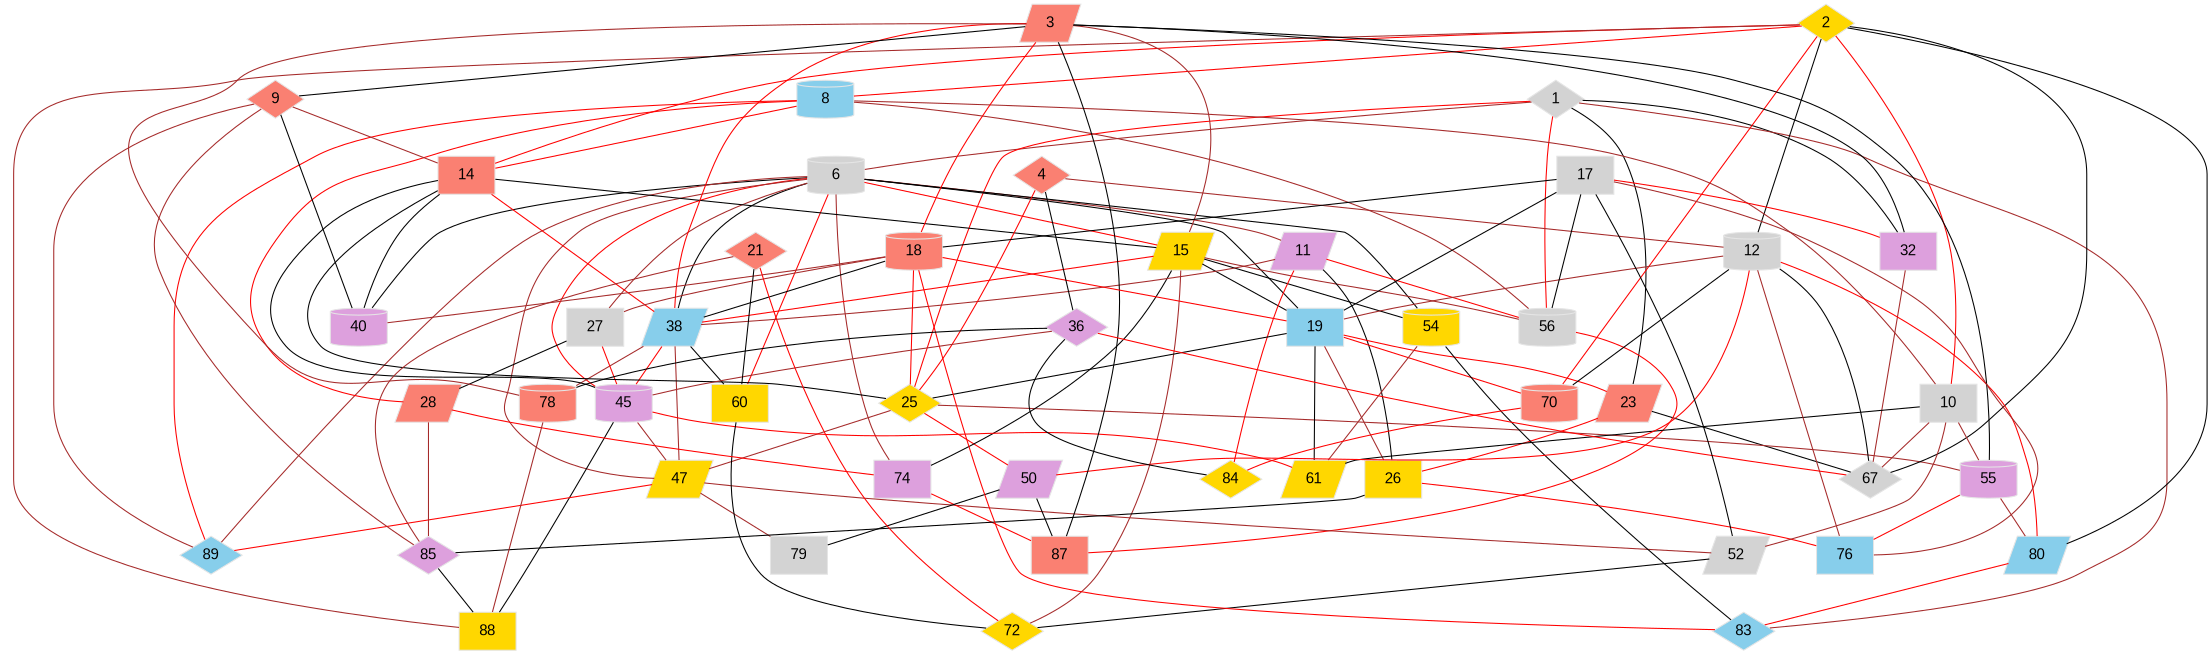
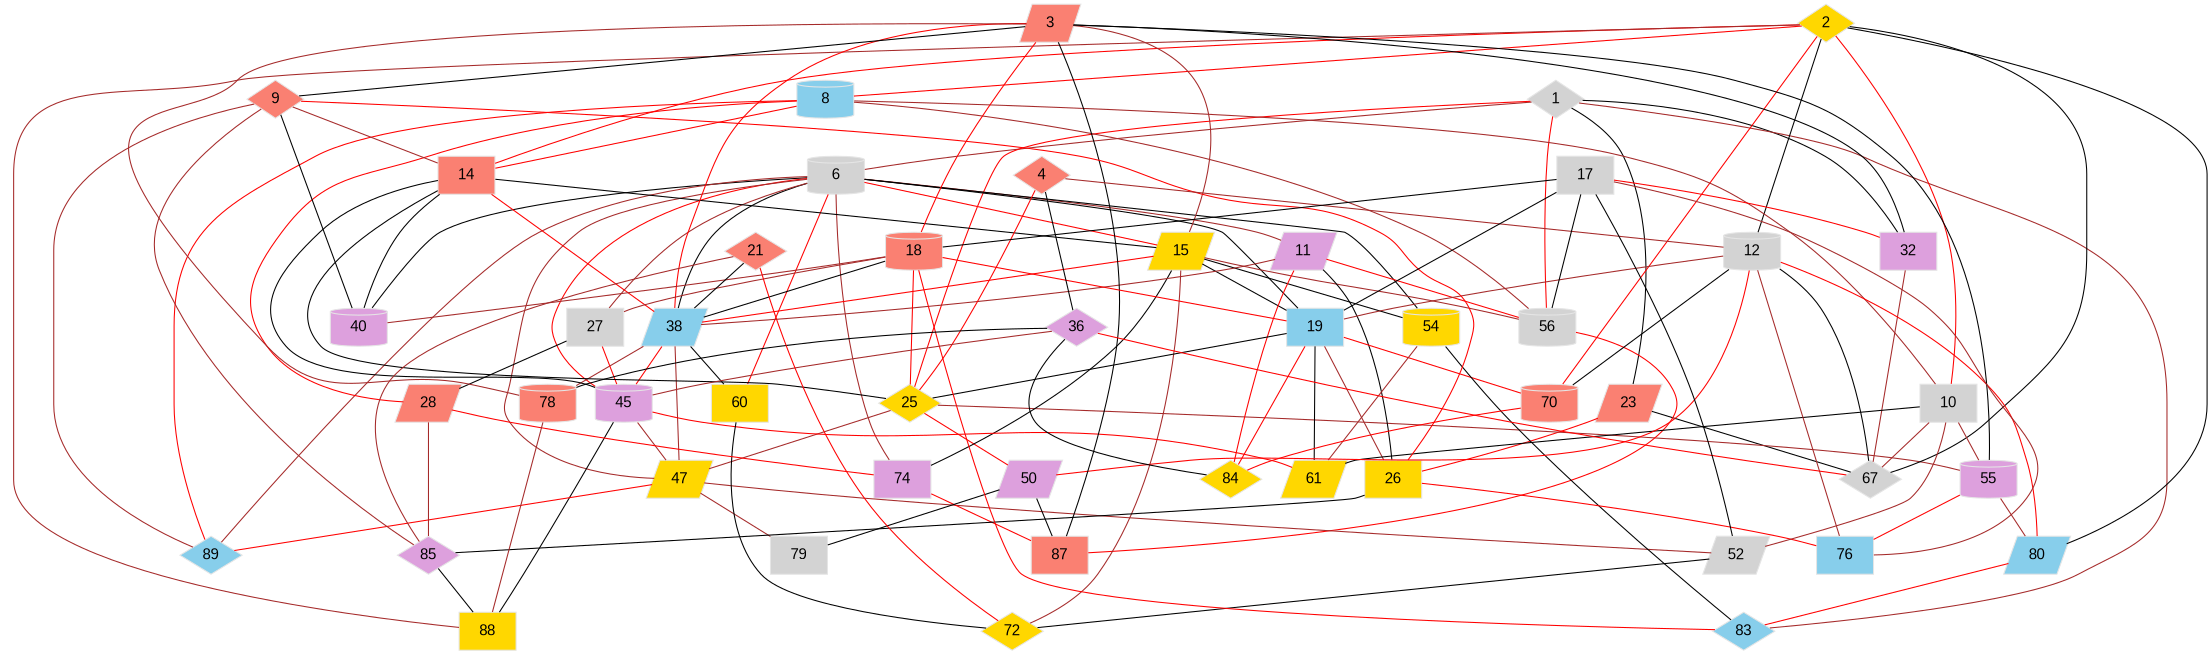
none -> (990, 144)
(748, 330) -> (707, 297)
(1476, 360) -> (1272, 405)
